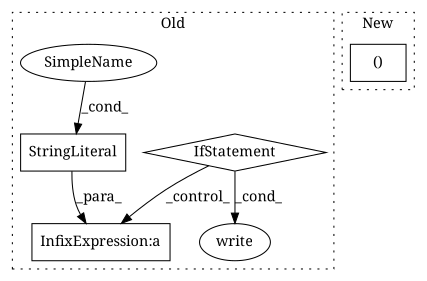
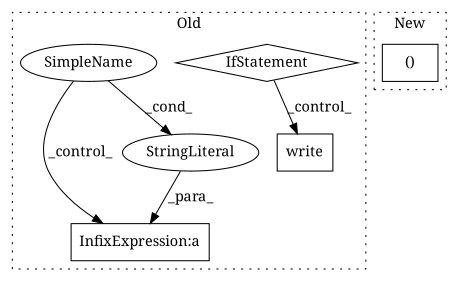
(73, 153) -> (191, 153)
(167, 189) -> (44, 155)
(259, 197) -> (320, 108)
(235, 242) -> (305, 153)
